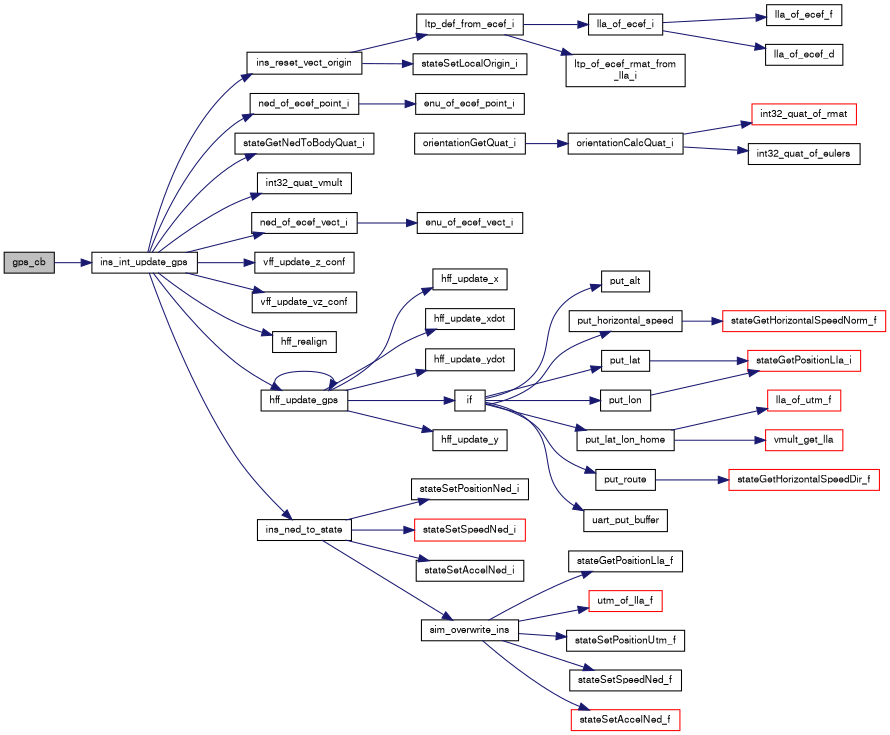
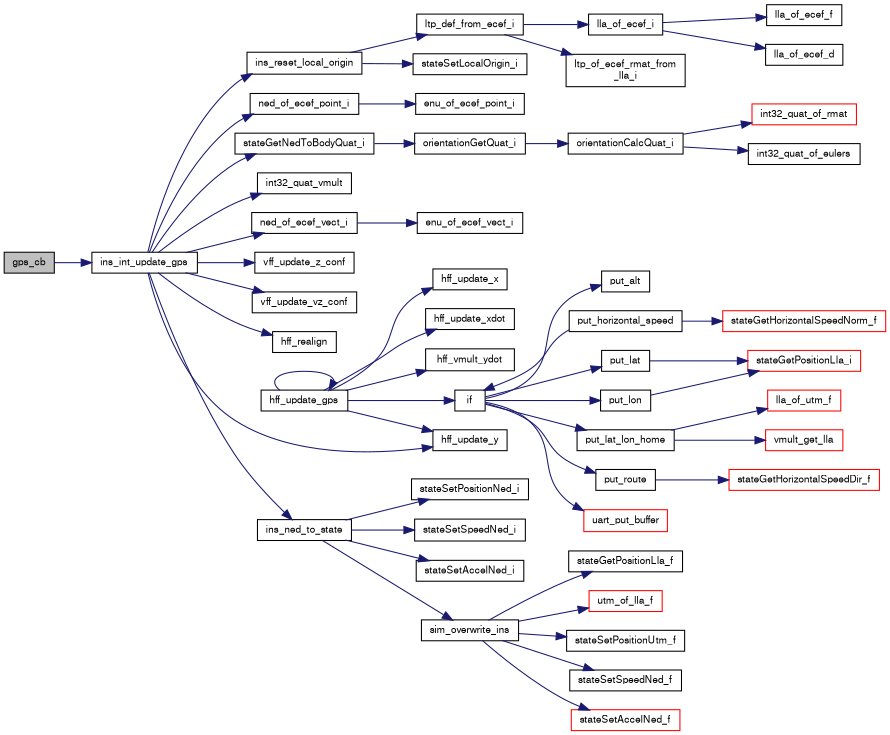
(304, 63) -> (304, 63)
none -> (389, 144)
(207, 336) -> (243, 425)
(470, 360) -> (470, 360)
(545, 373) -> (526, 372)
(626, 521) -> (626, 521)
(470, 530) -> (470, 530)
